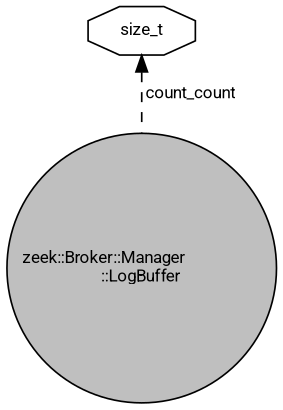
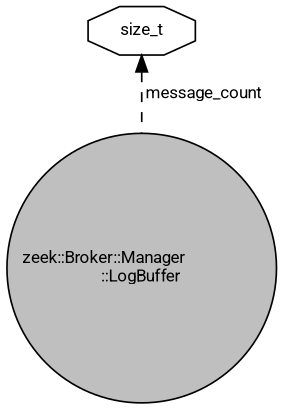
(189, 94) -> (202, 94)
